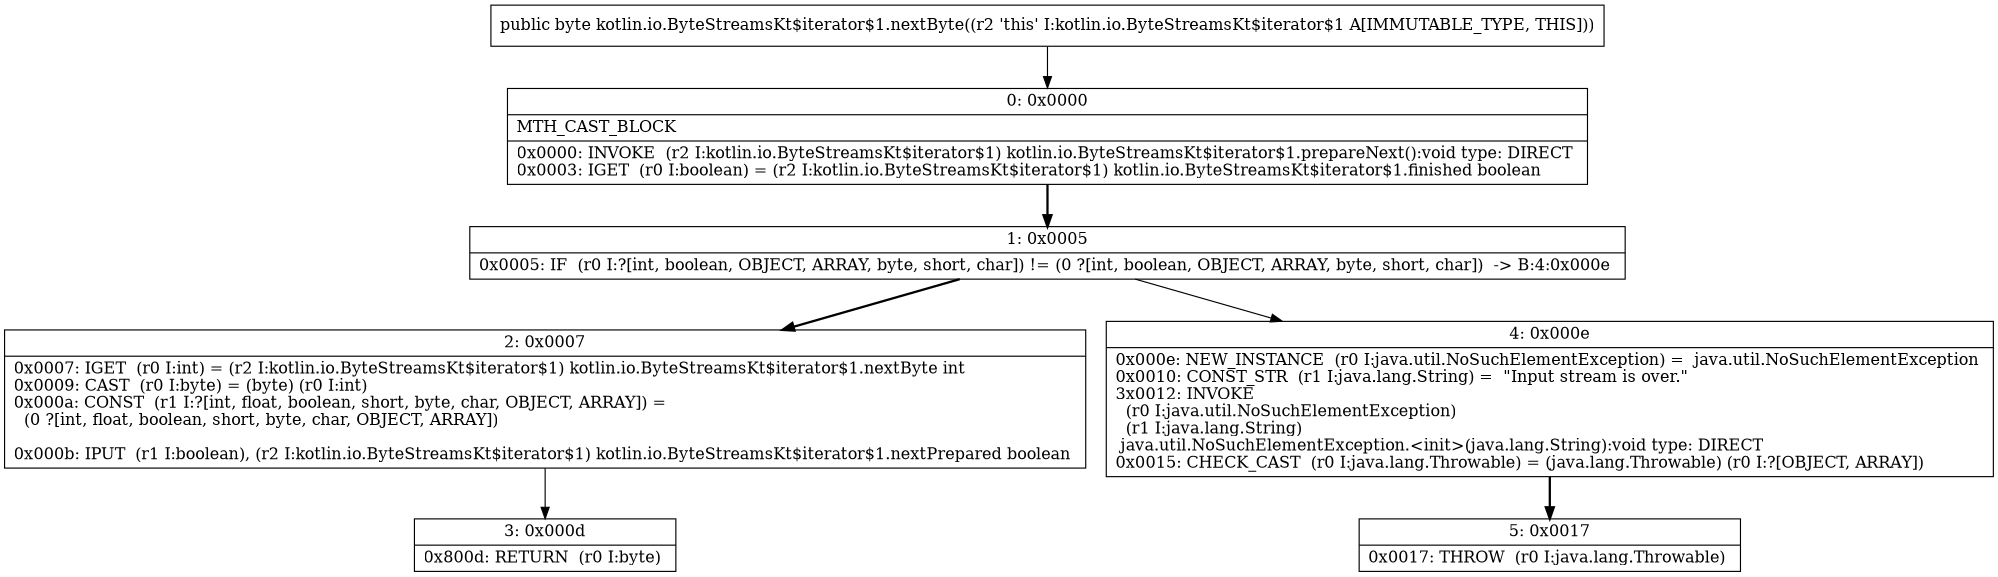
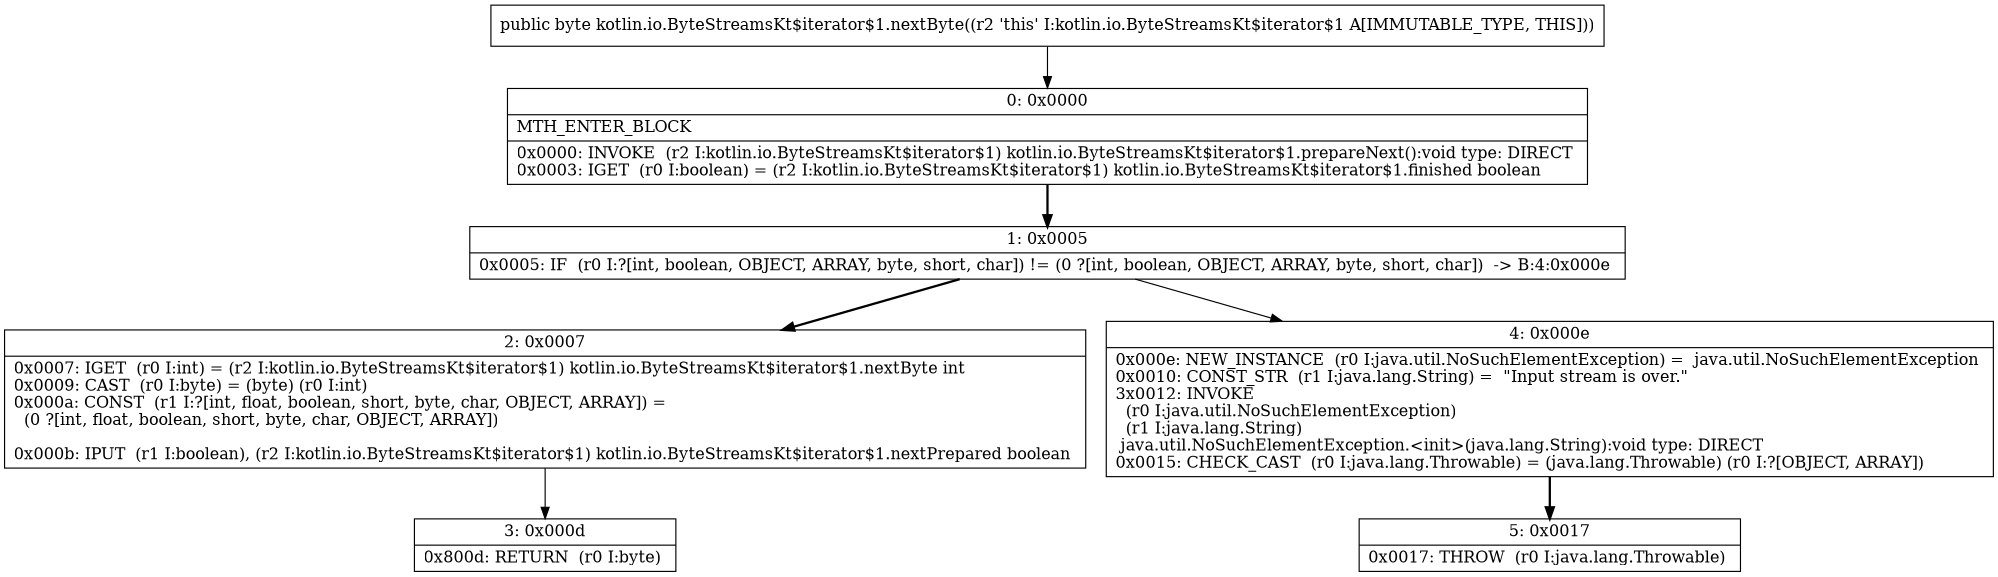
(597, 127) -> (605, 127)
